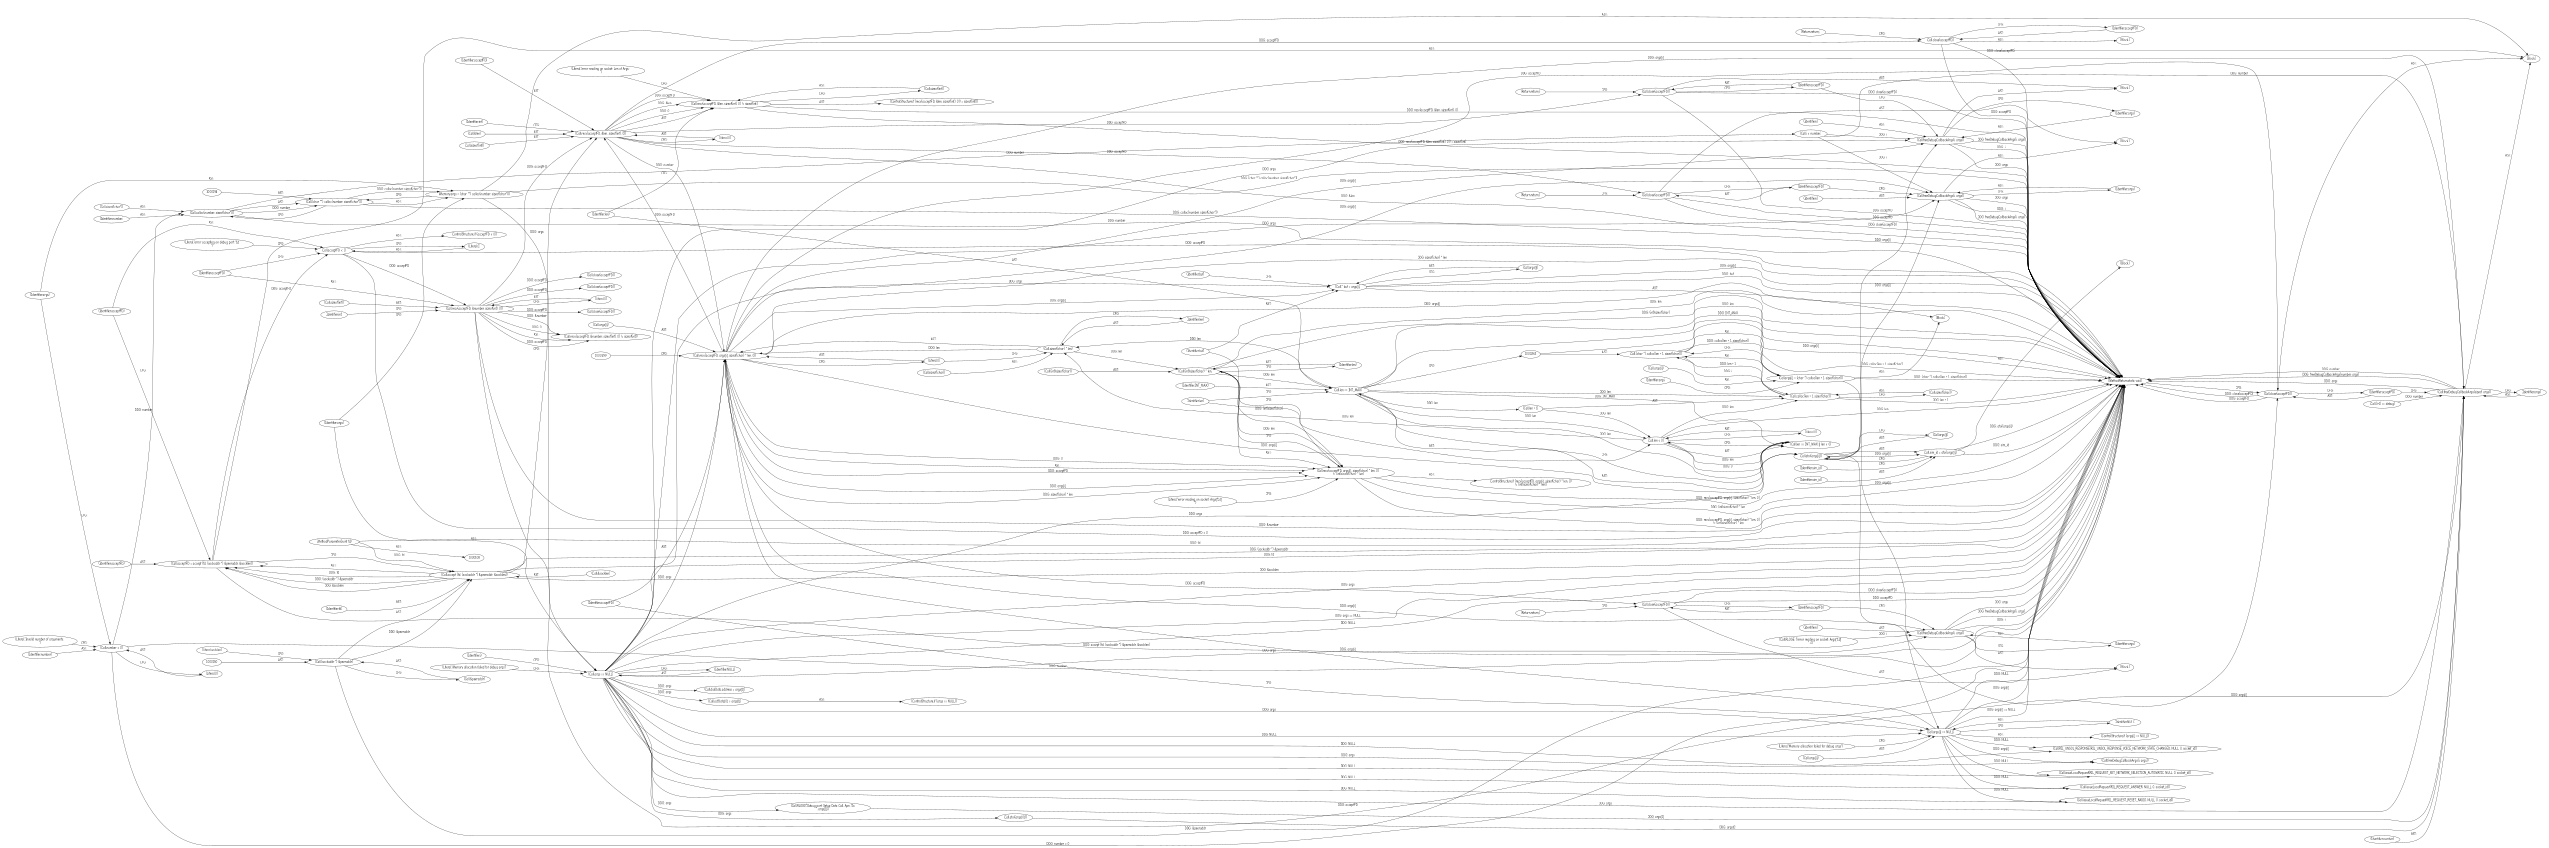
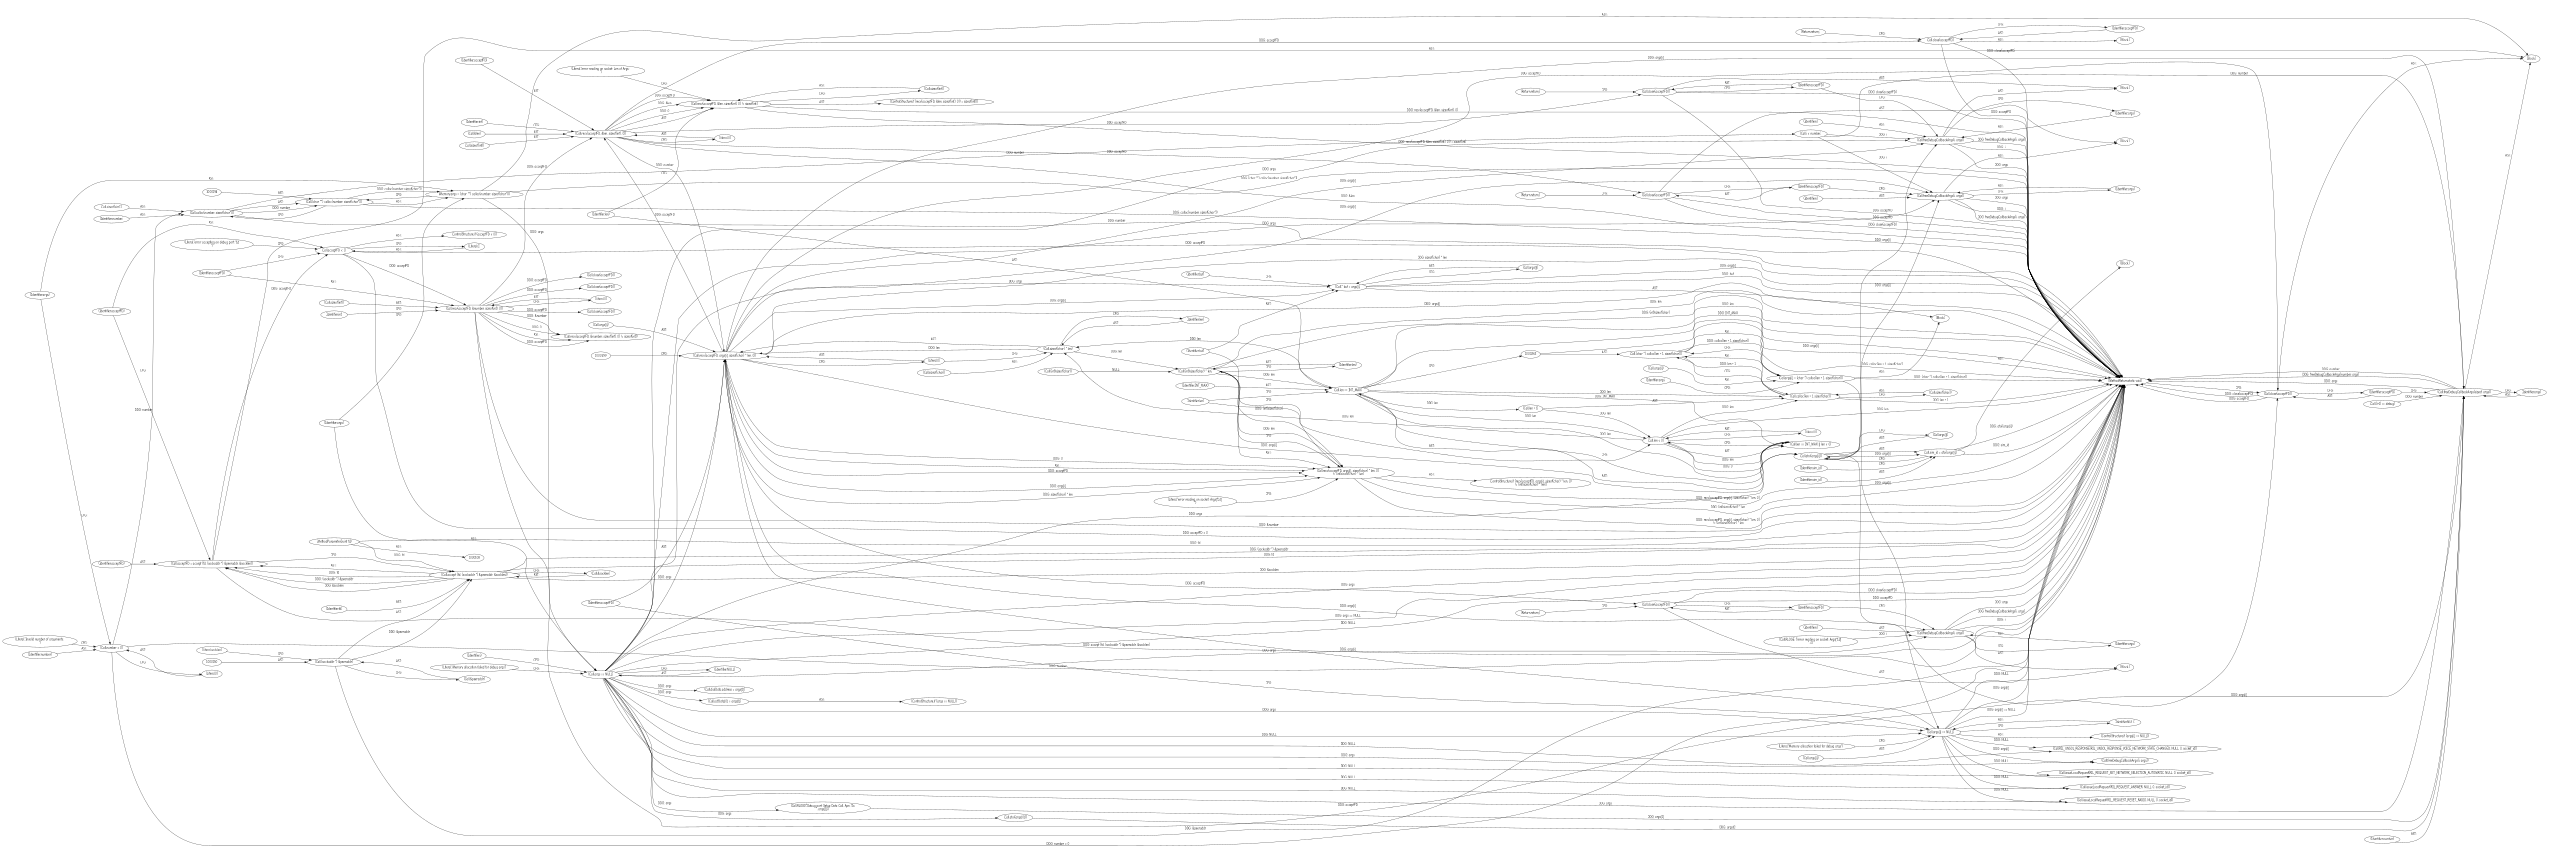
(112, 207) -> (112, 207)
(547, 354) -> (551, 573)
(1117, 370) -> (1117, 370)
(1728, 372) -> (1728, 372)
